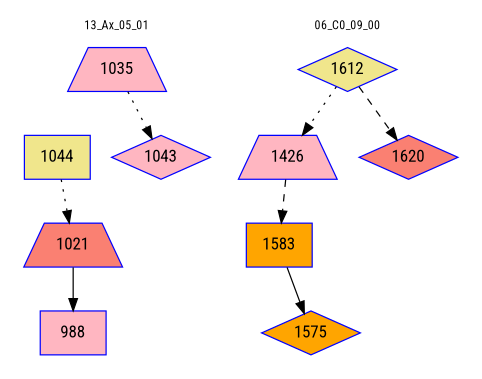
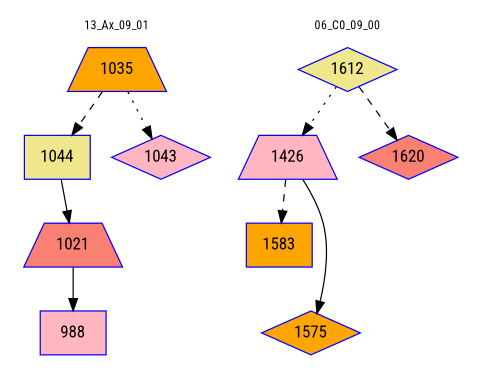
(117, 26) -> (117, 26)
(117, 70) -> (117, 70)
none -> (91, 108)
(64, 195) -> (64, 195)
(294, 285) -> (326, 238)
